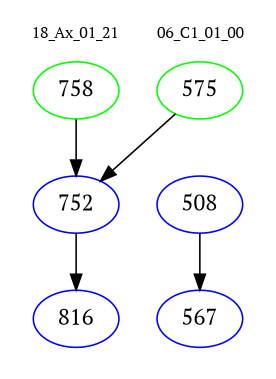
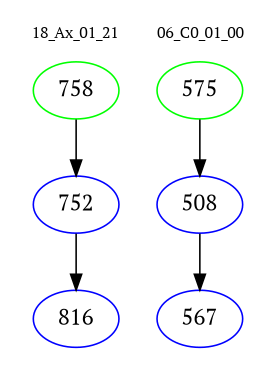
(201, 34) -> (201, 34)
(155, 132) -> (200, 140)
